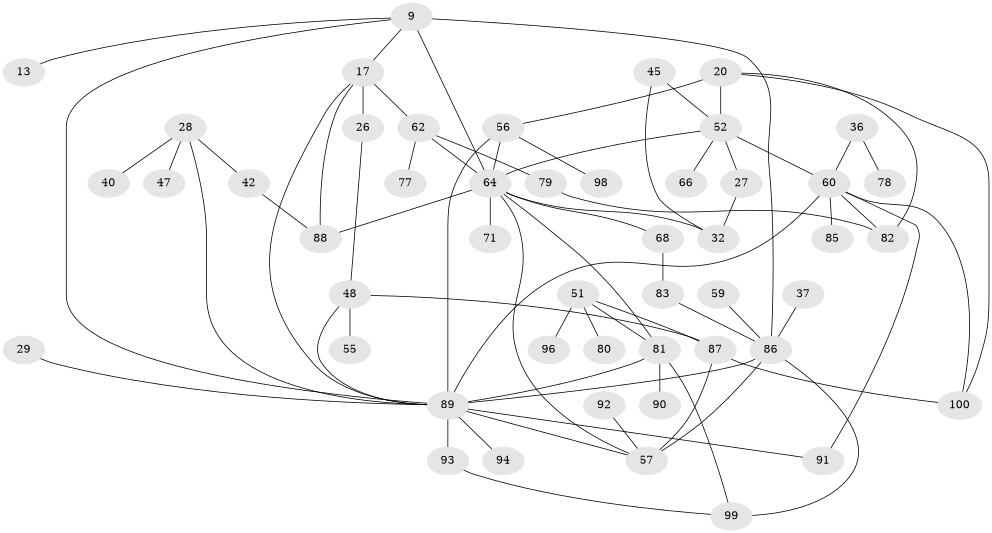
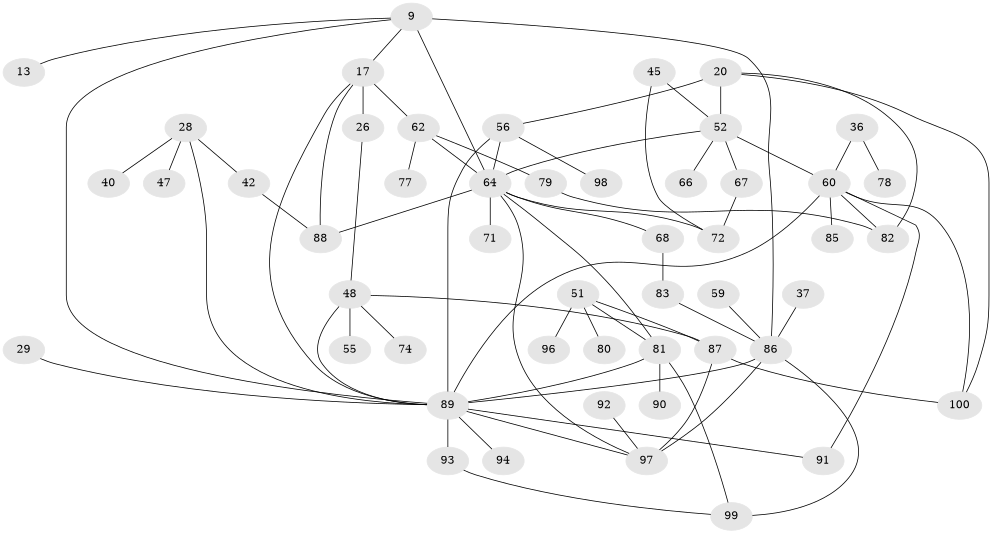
(742, 183) -> (742, 183)
(718, 239) -> (718, 239)
none -> (405, 350)
(647, 461) -> (647, 461)
